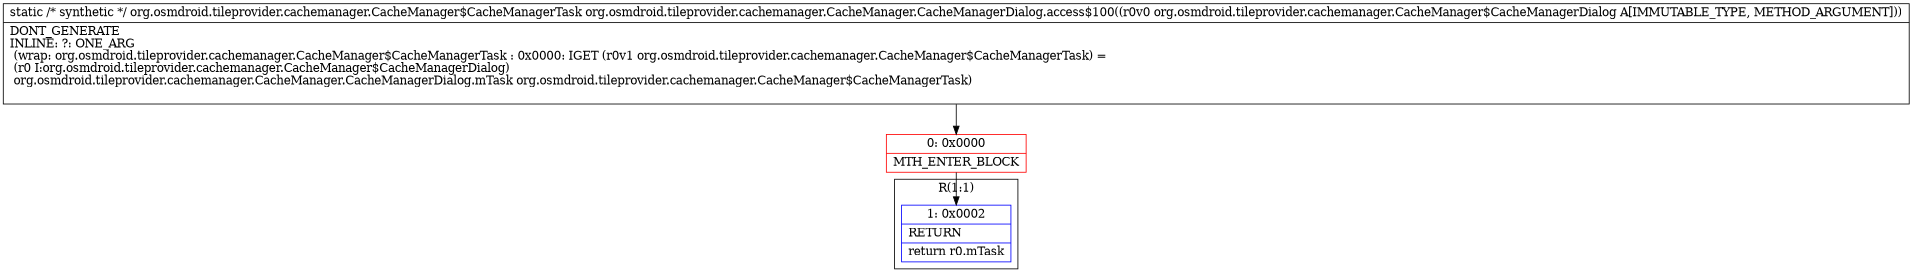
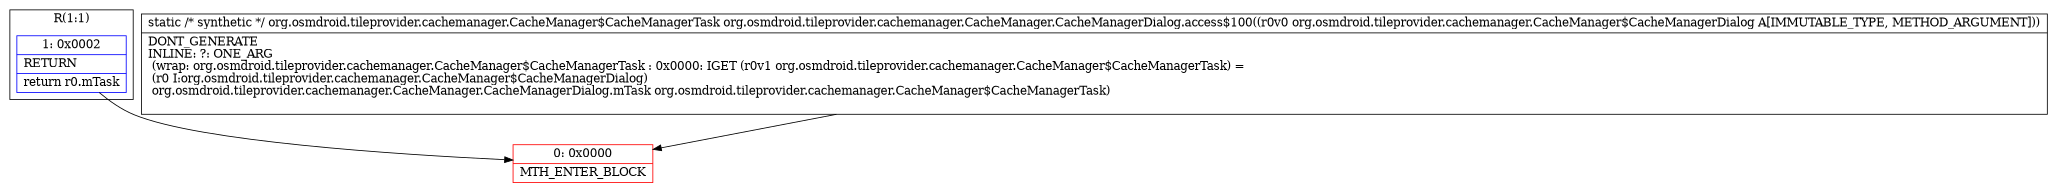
(956, 185) -> (297, 145)
